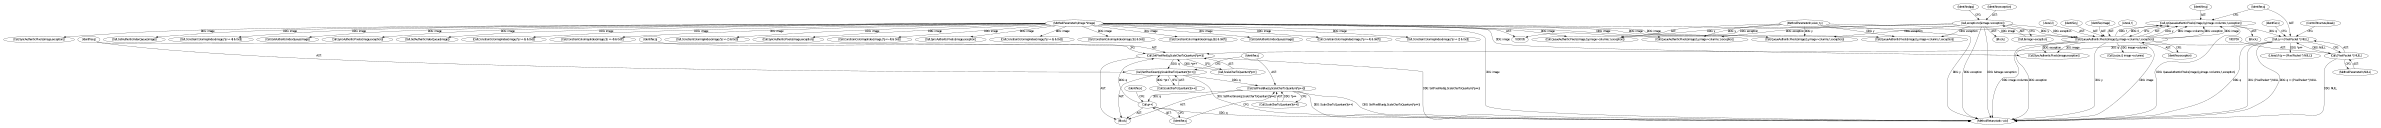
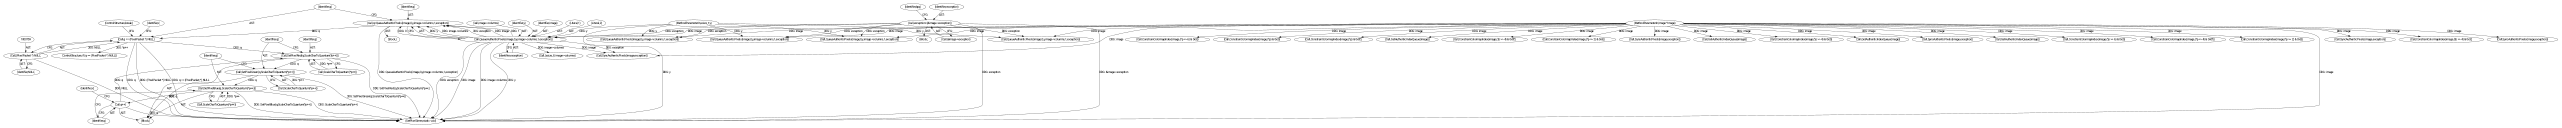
none -> (486, 23)
(1520, 40) -> none
(2290, 56) -> (89, 56)
(2355, 72) -> (26, 72)
(1993, 121) -> (421, 121)
